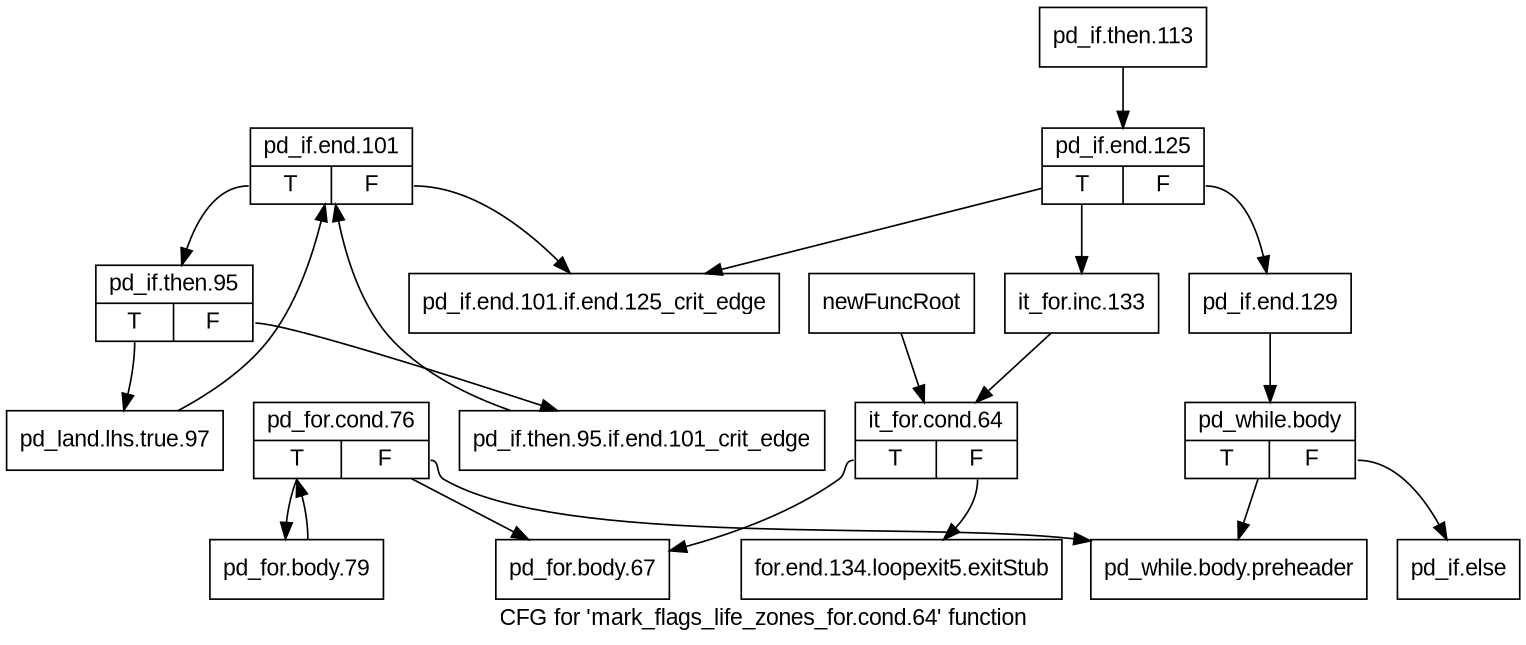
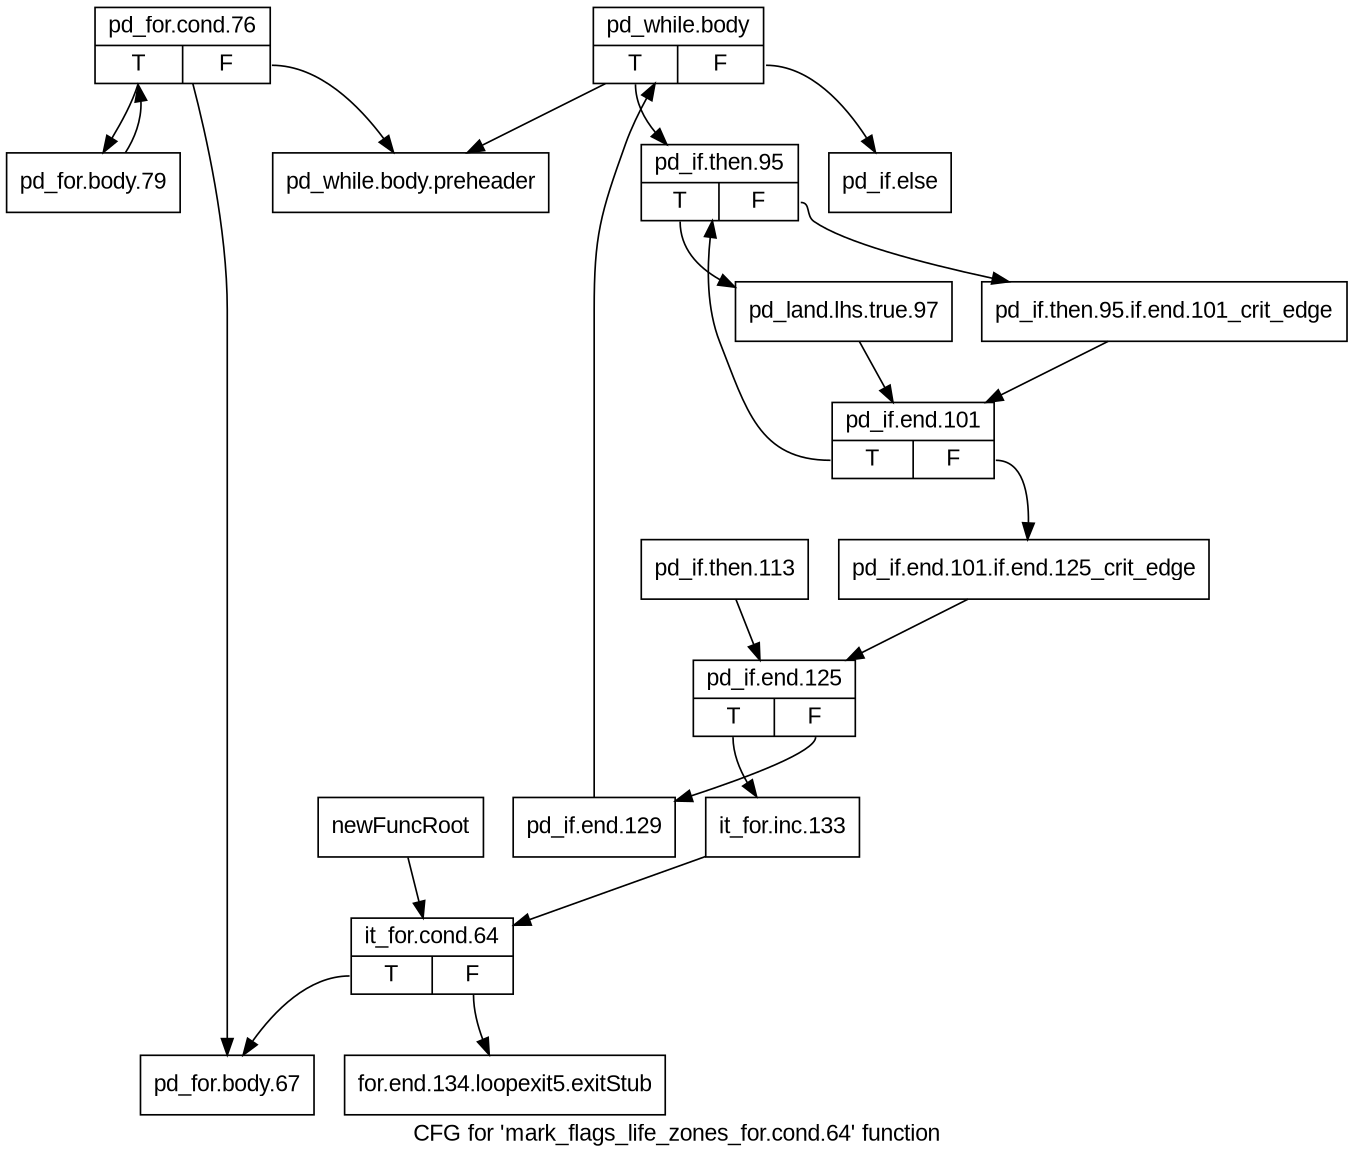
none -> (647, 121)
(882, 229) -> (915, 626)
